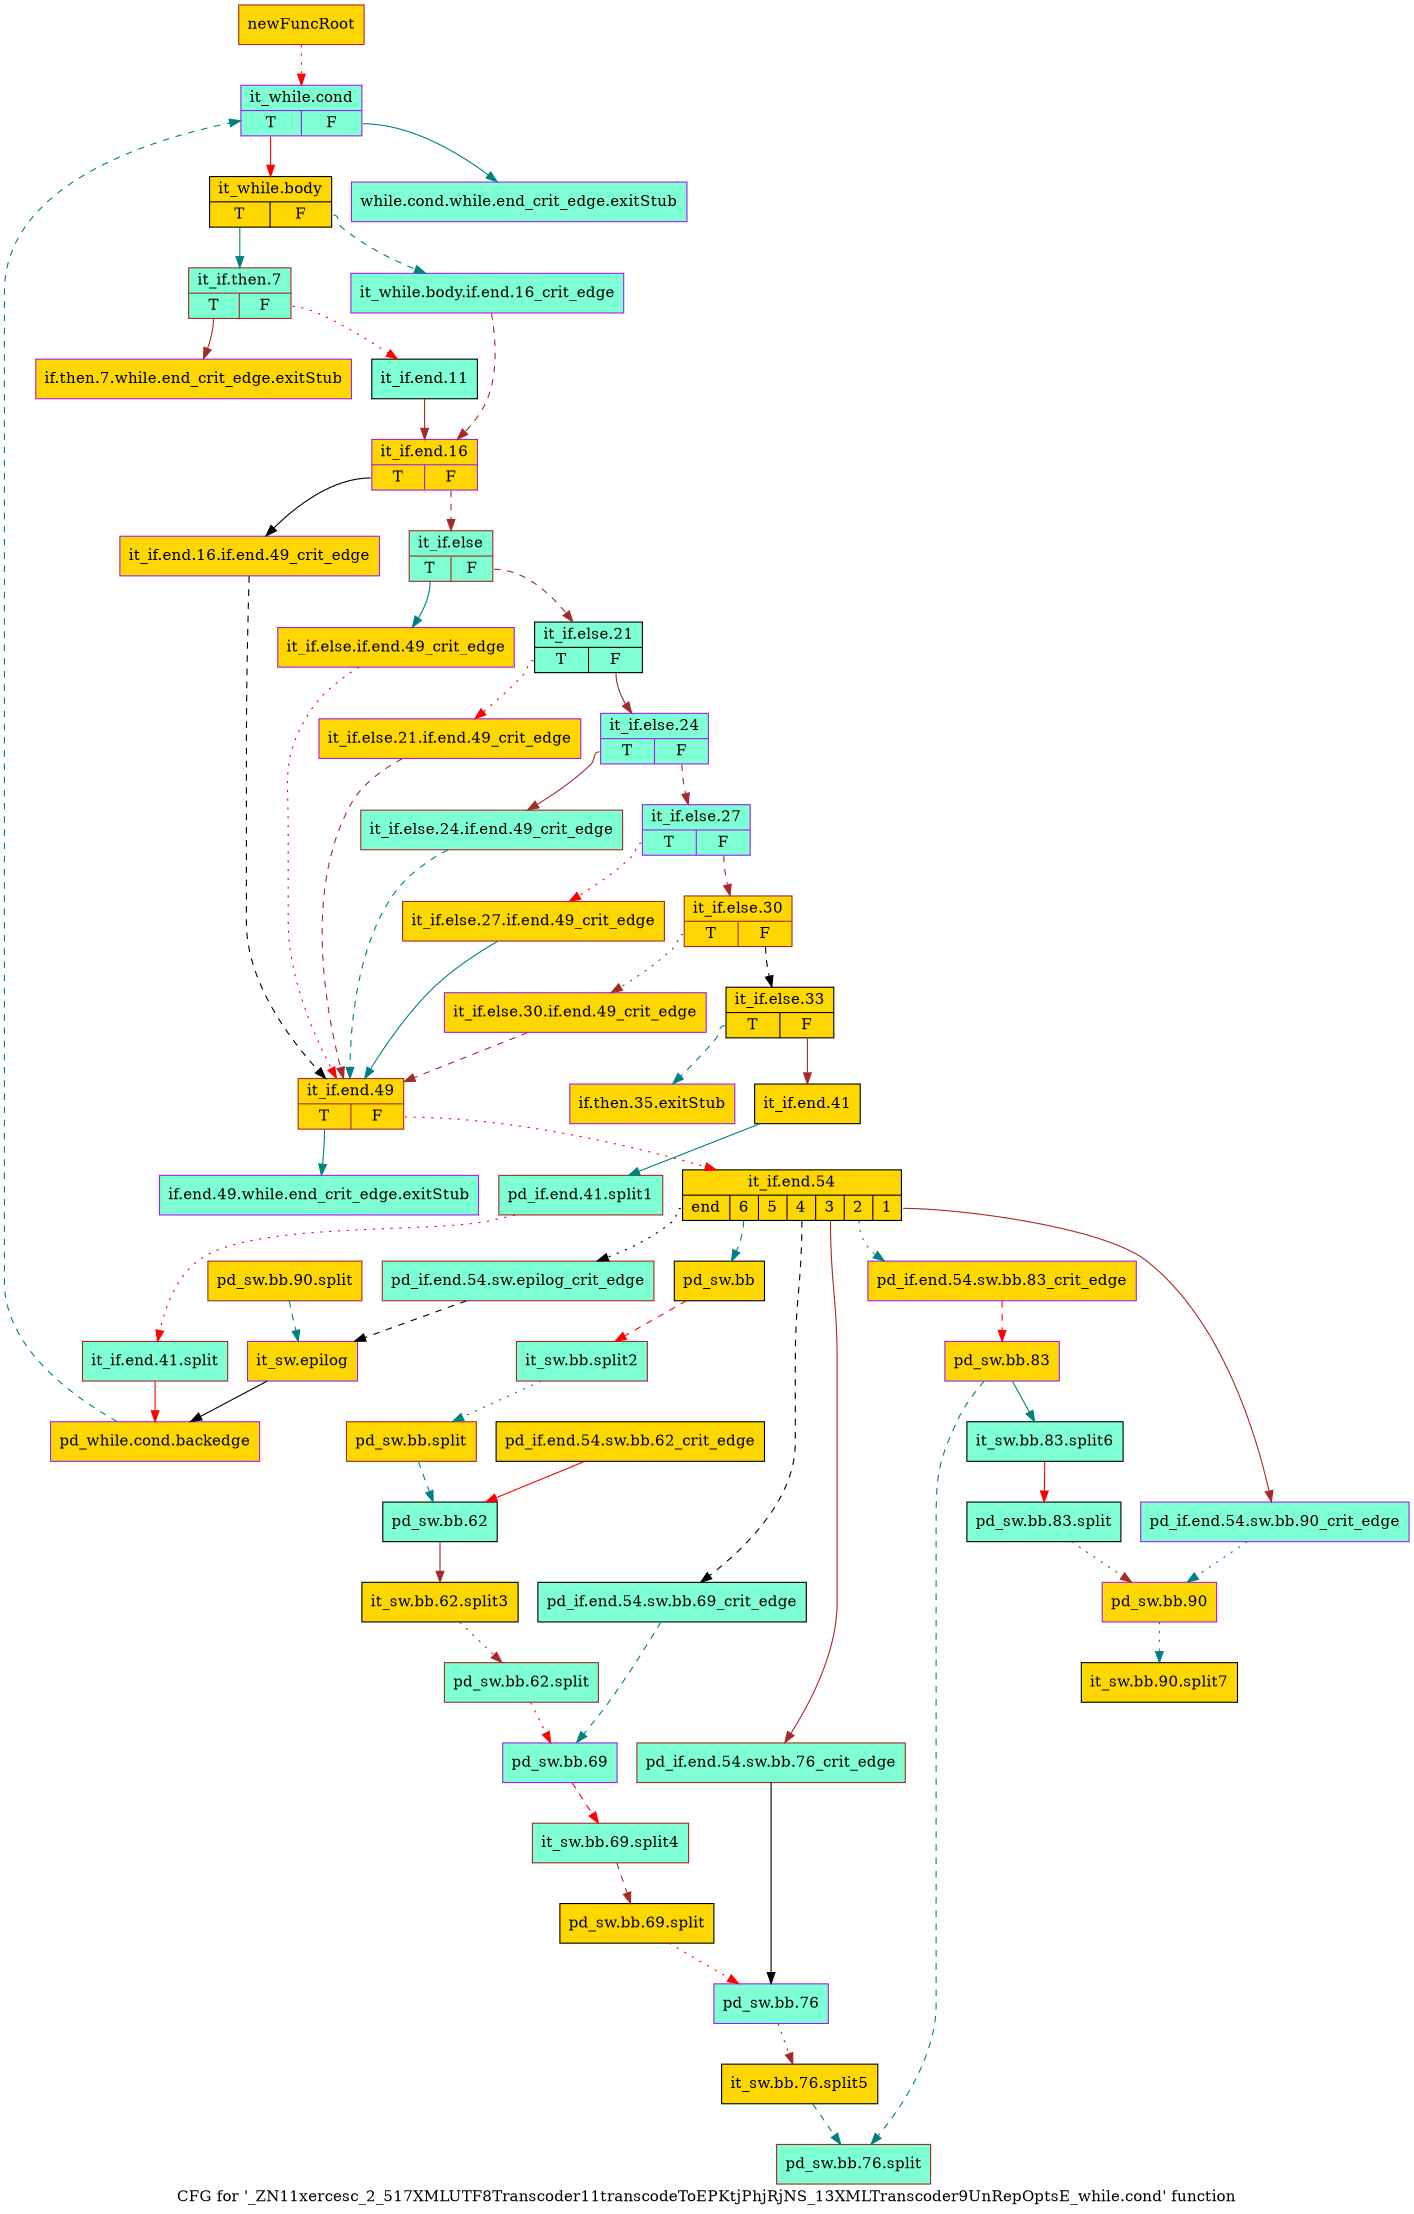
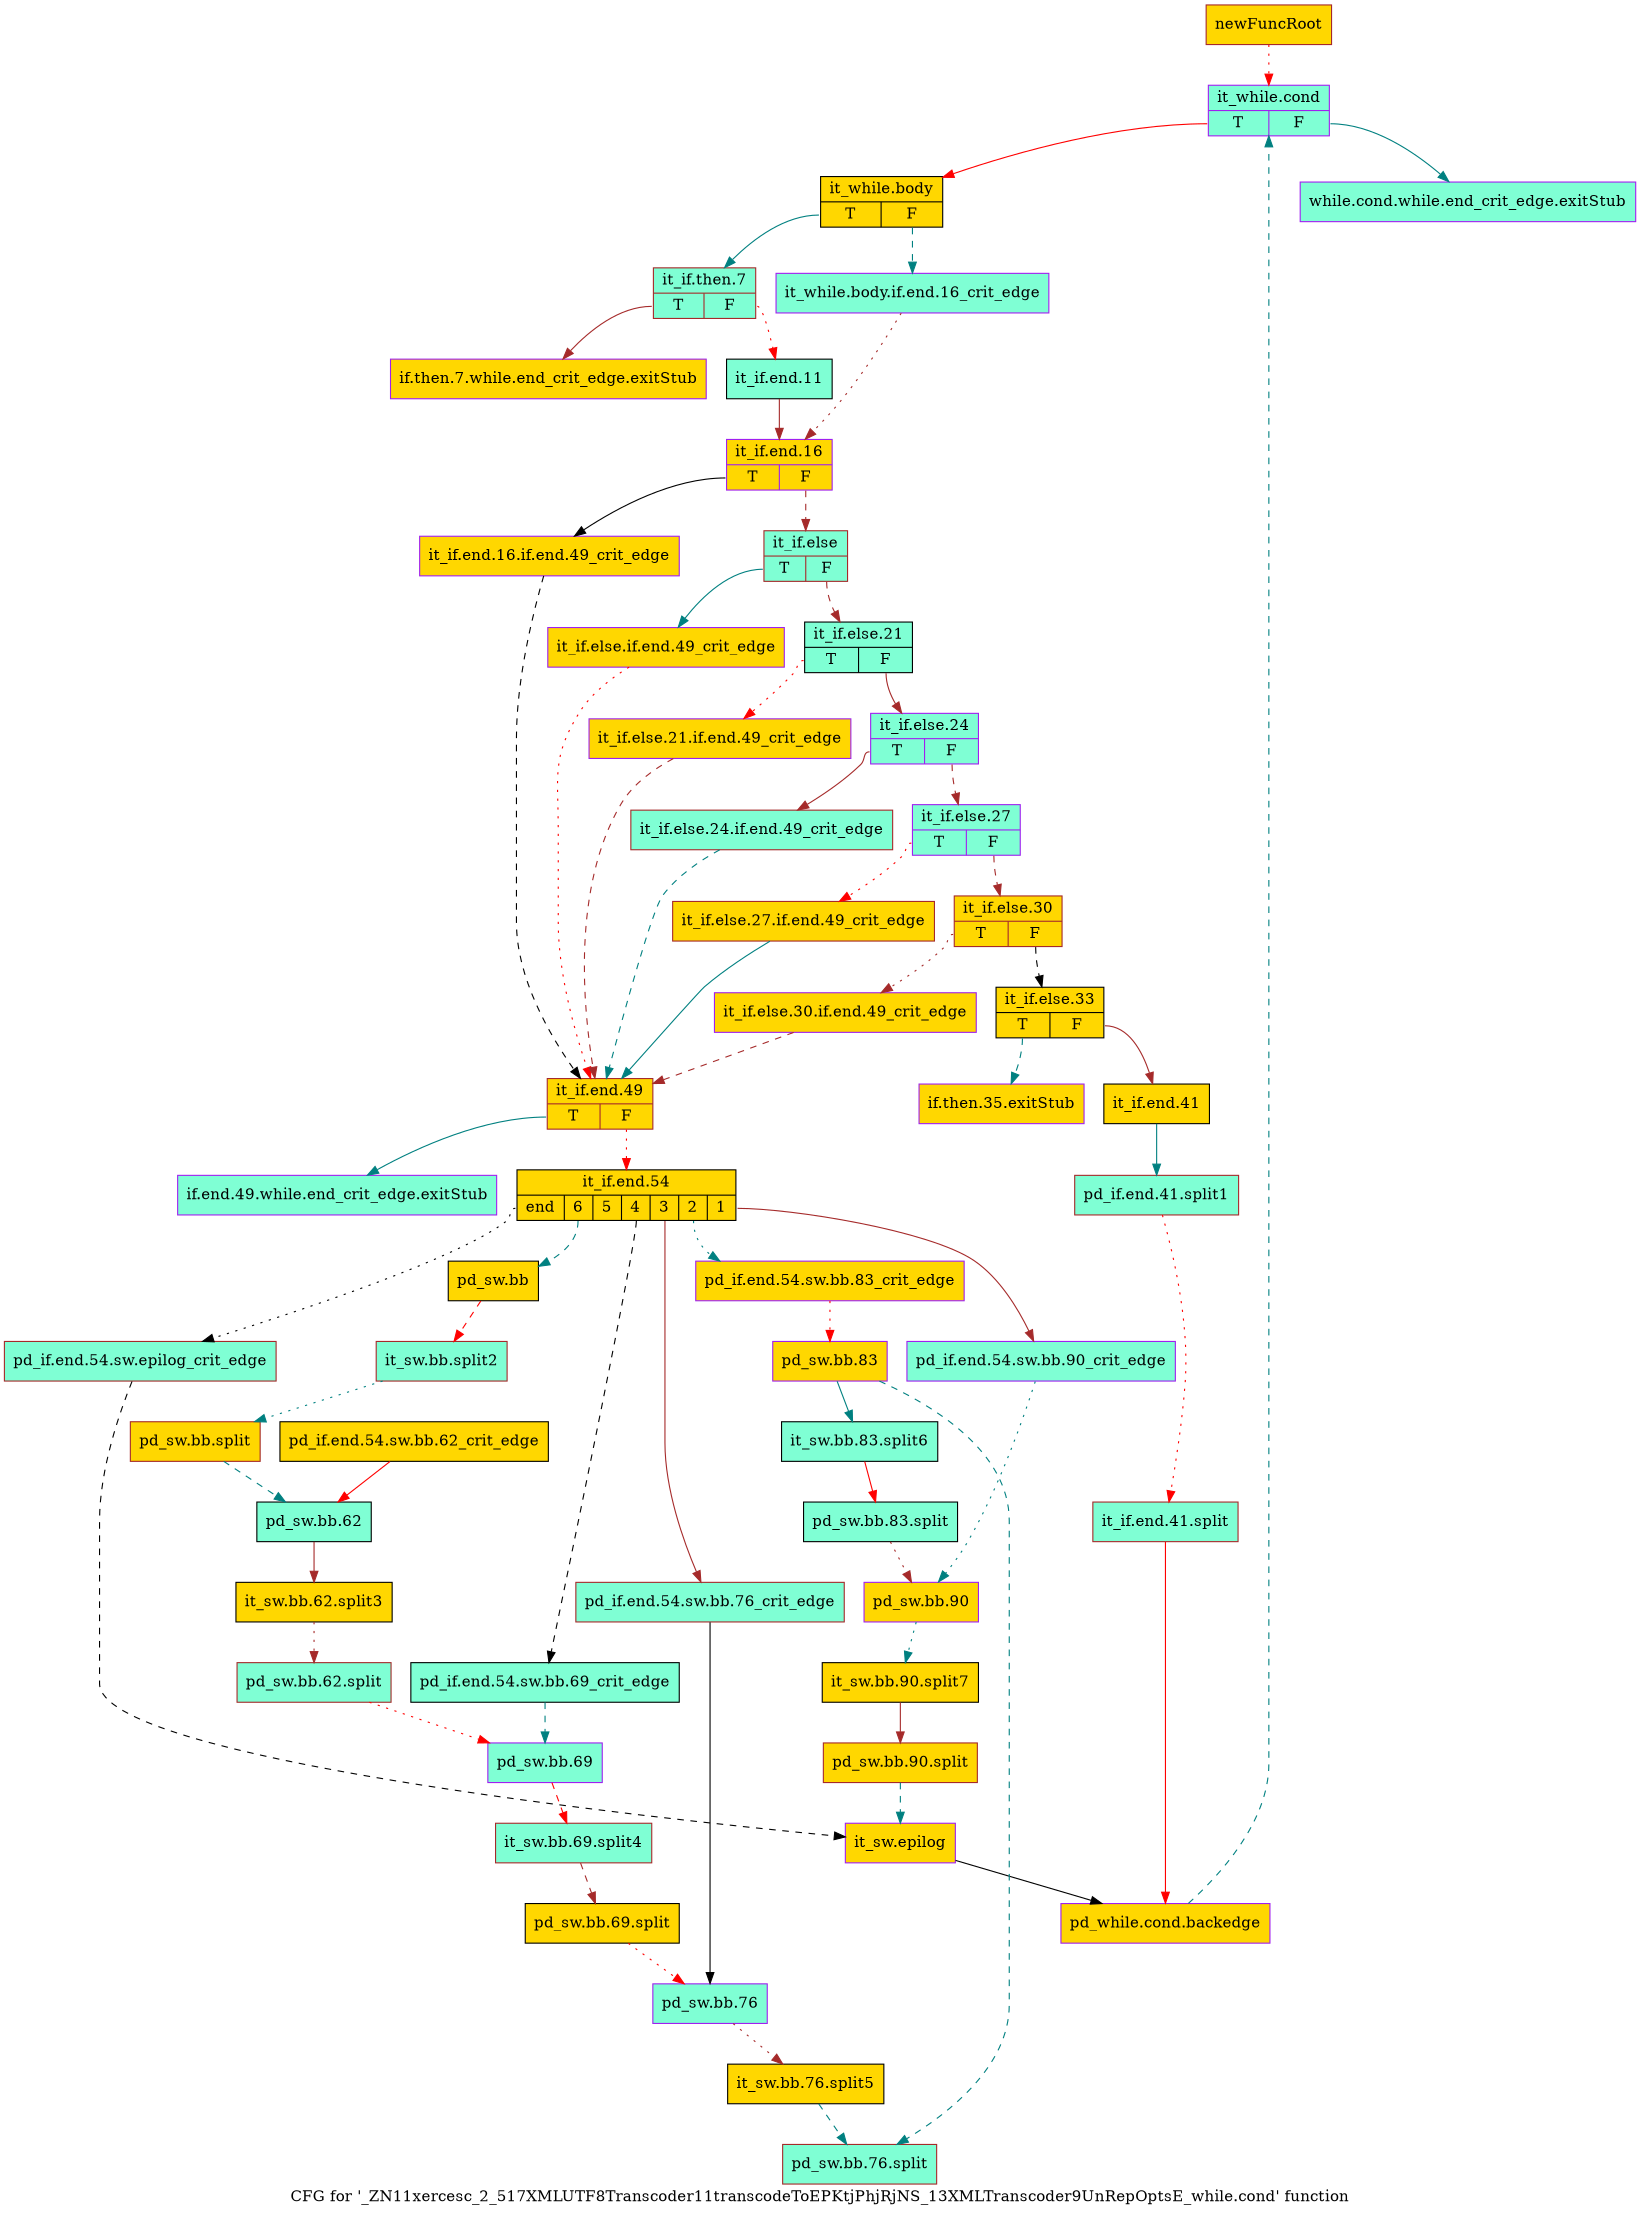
(493, 376) -> (861, 375)
(1002, 1316) -> (830, 1316)
none -> (900, 1717)
